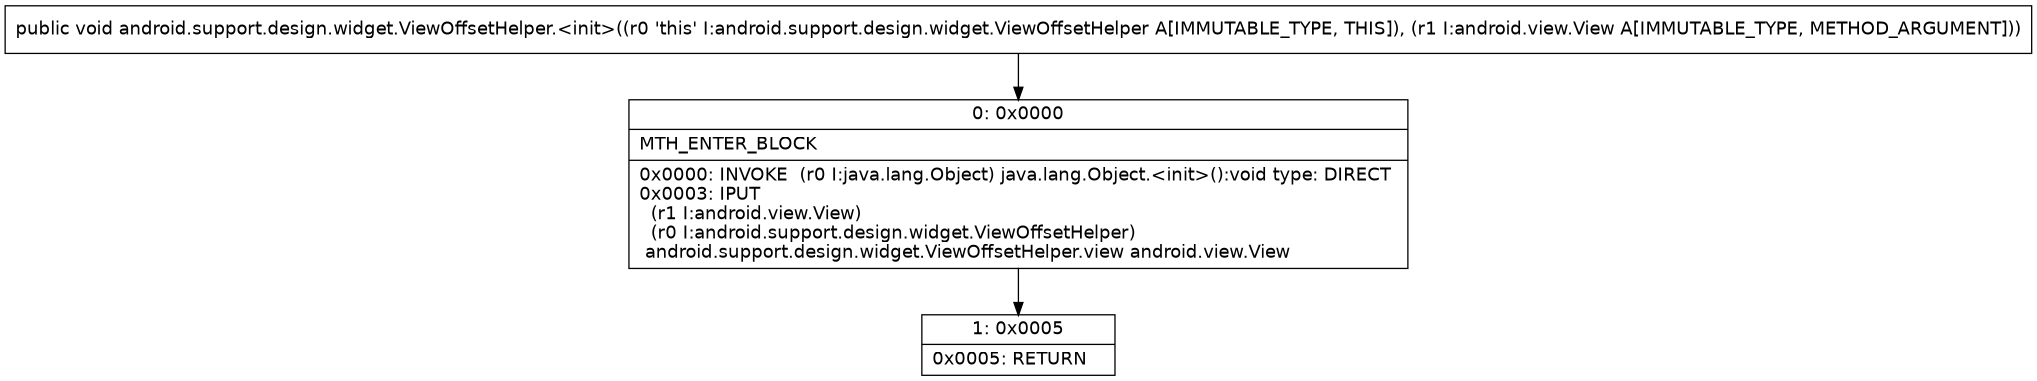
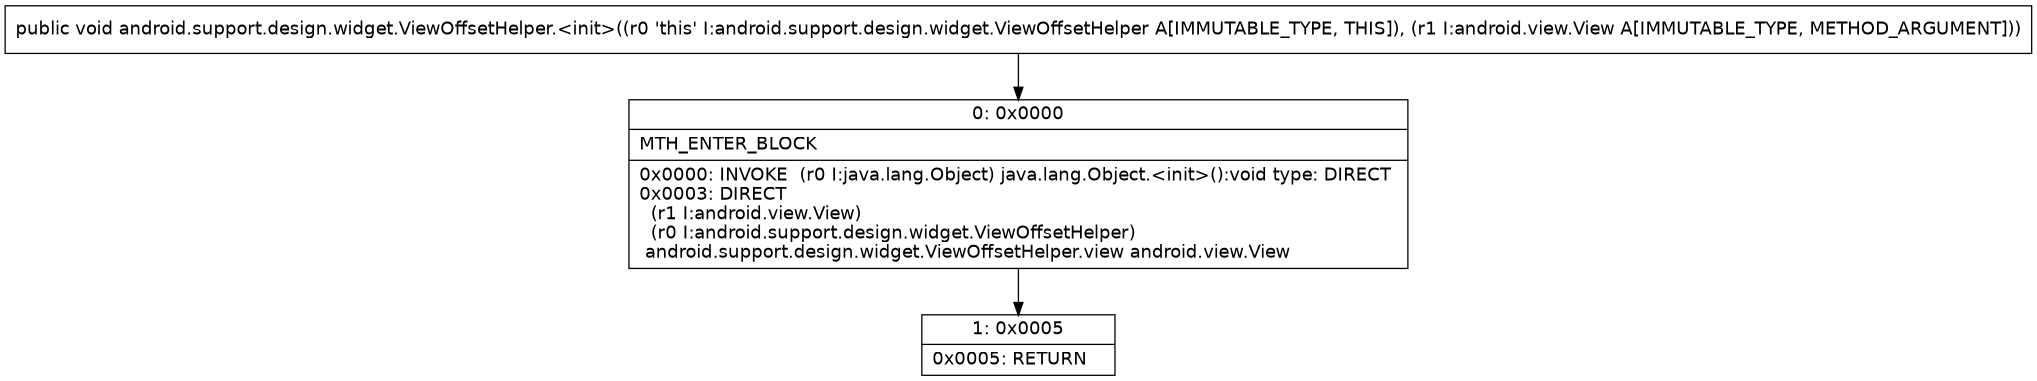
(706, 194) -> (719, 194)
